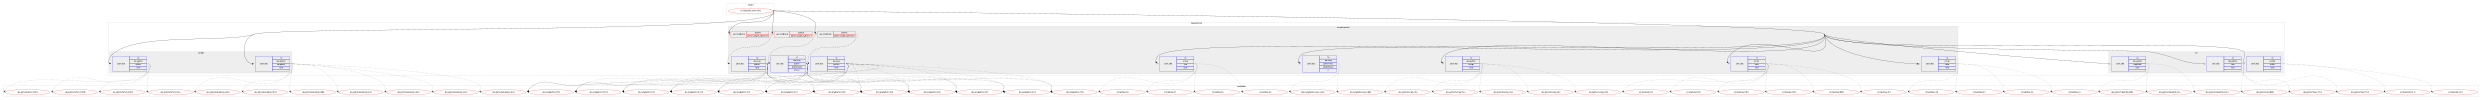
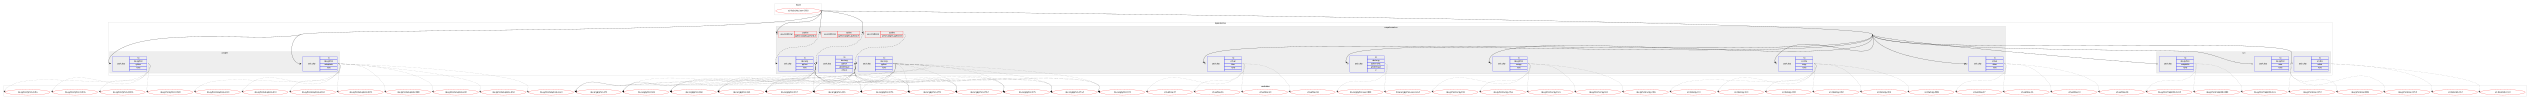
none -> (266, 92)
